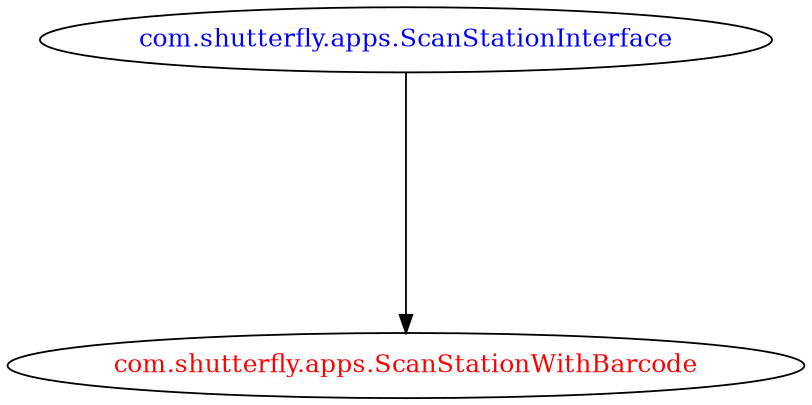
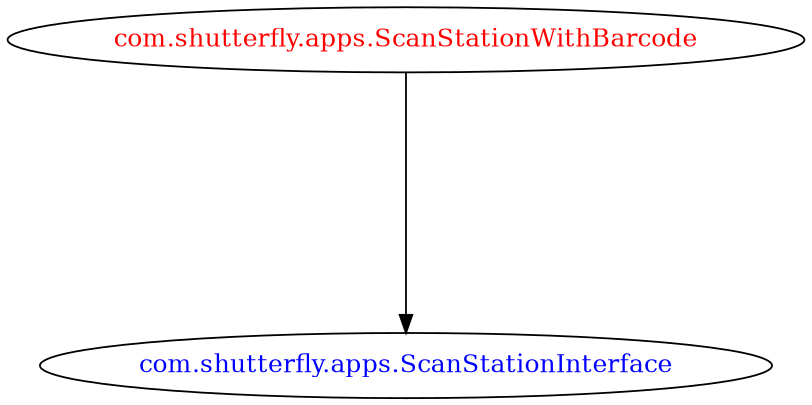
(406, 194) -> (406, 194)
